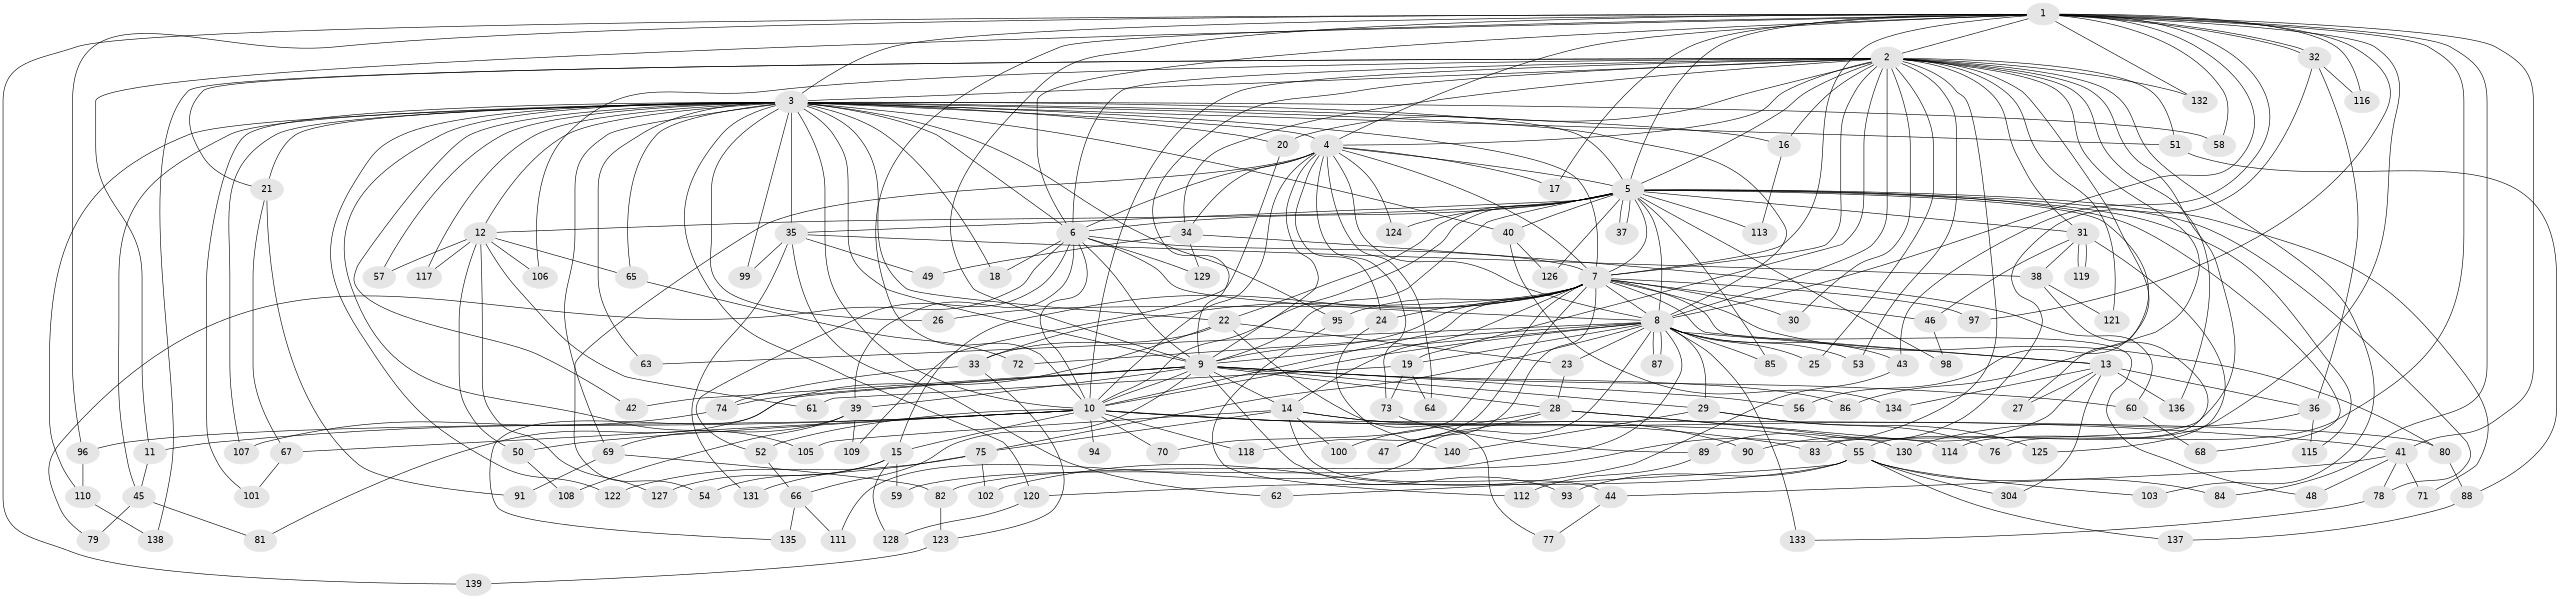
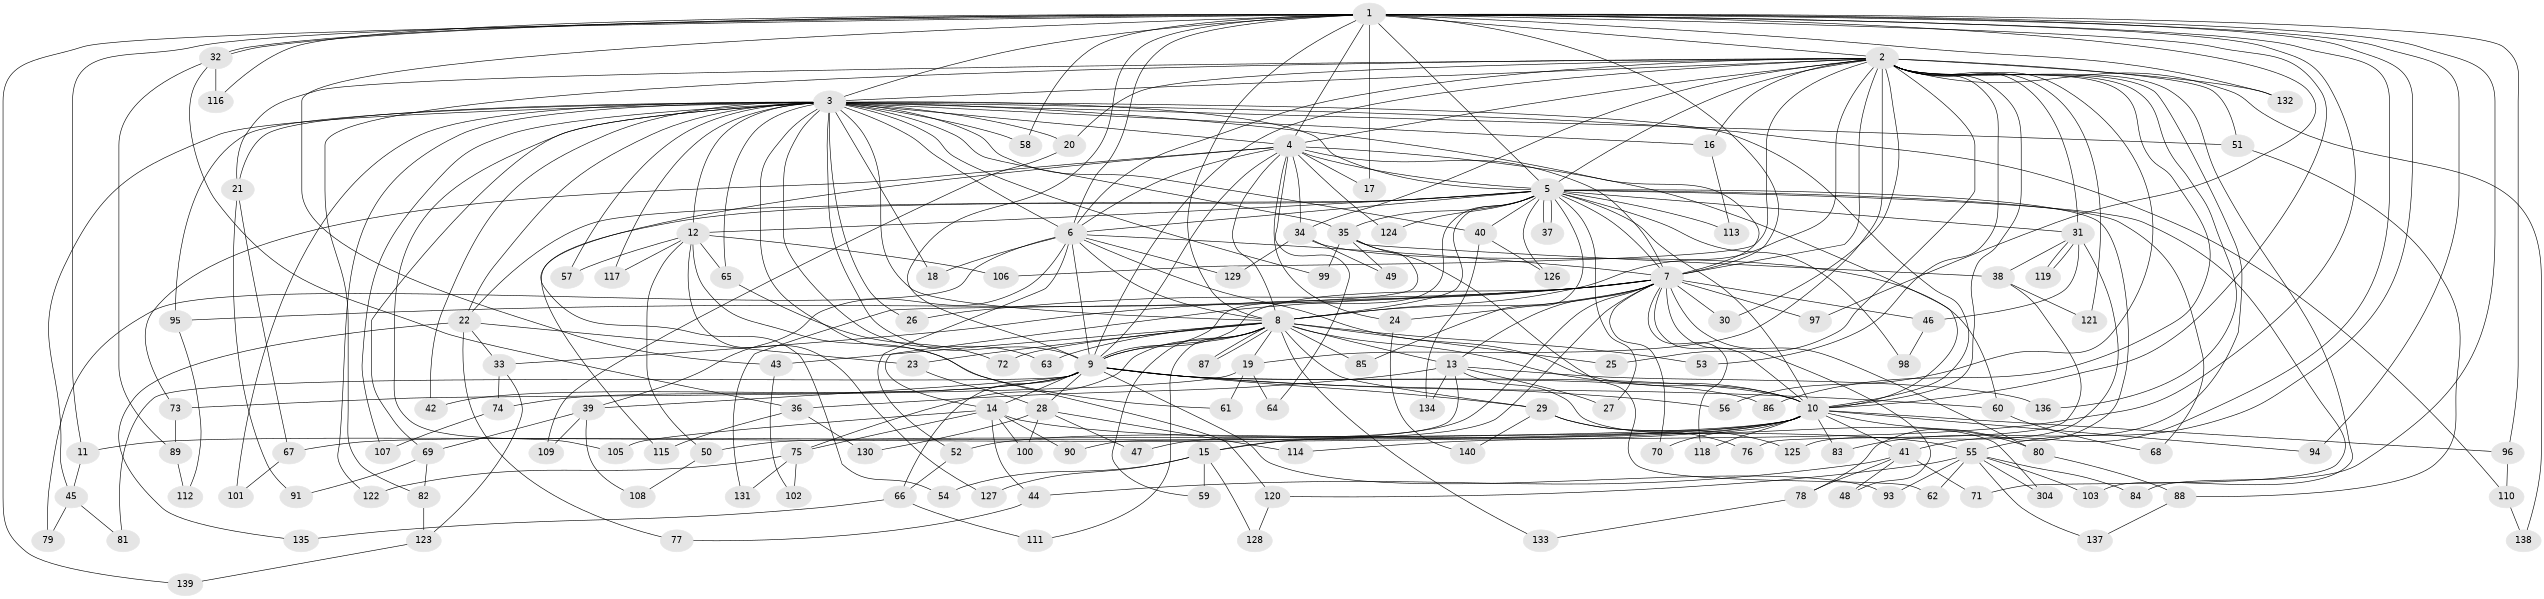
none -> (2349, 42)
